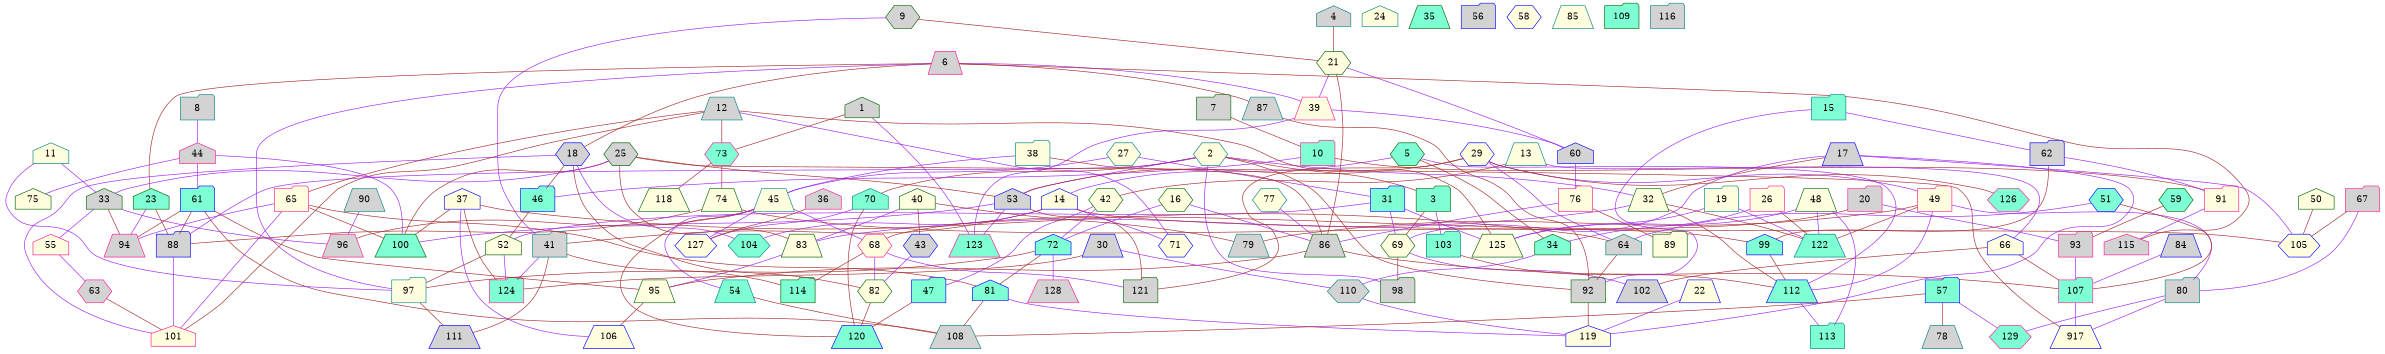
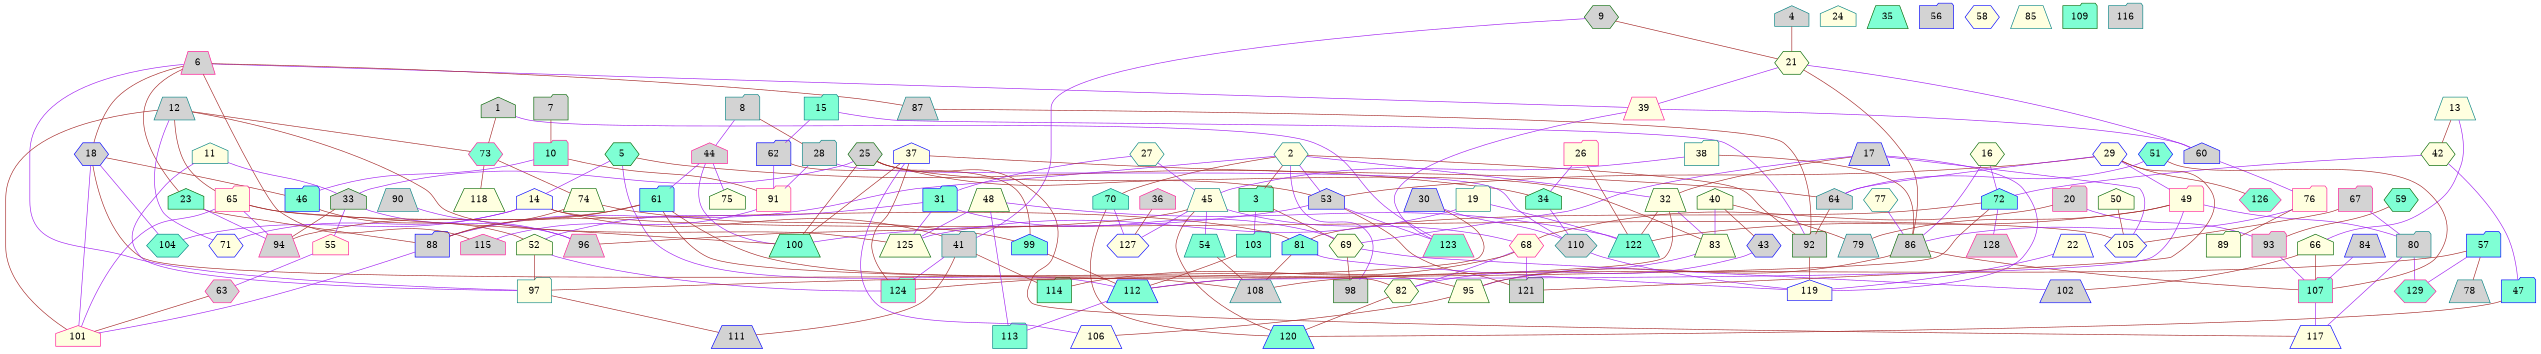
none -> (819, 154)
(2005, 246) -> (2315, 246)
(2076, 337) -> (2315, 337)
